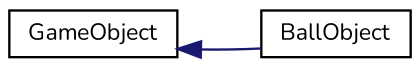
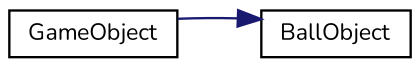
(231, 49) -> (208, 18)
